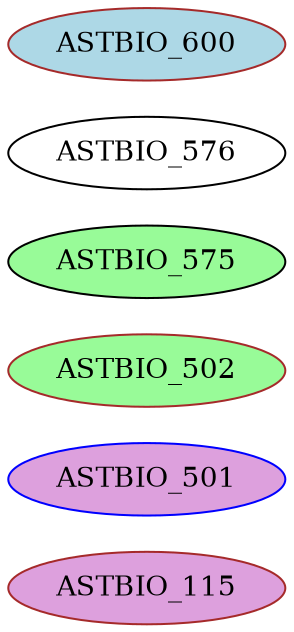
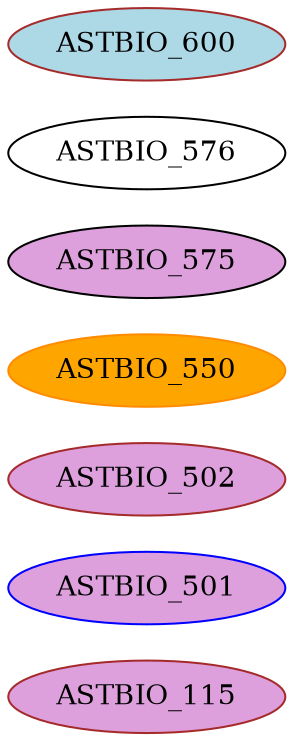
(147, 262) -> (147, 262)
none -> (147, 371)
(147, 371) -> (147, 479)
